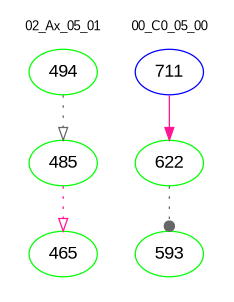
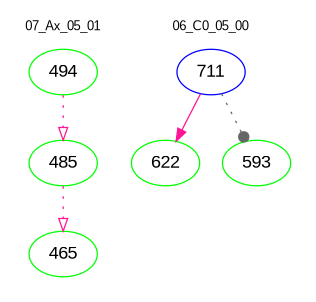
(63, 27) -> (63, 27)
(170, 27) -> (211, 27)
(63, 111) -> (63, 111)
(169, 204) -> (231, 113)
